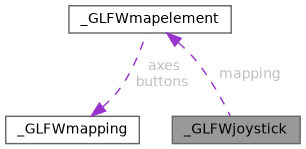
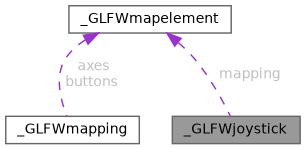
(130, 73) -> (60, 74)
